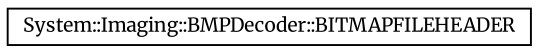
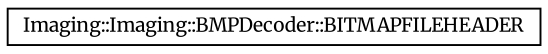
(269, 27) -> (274, 27)
